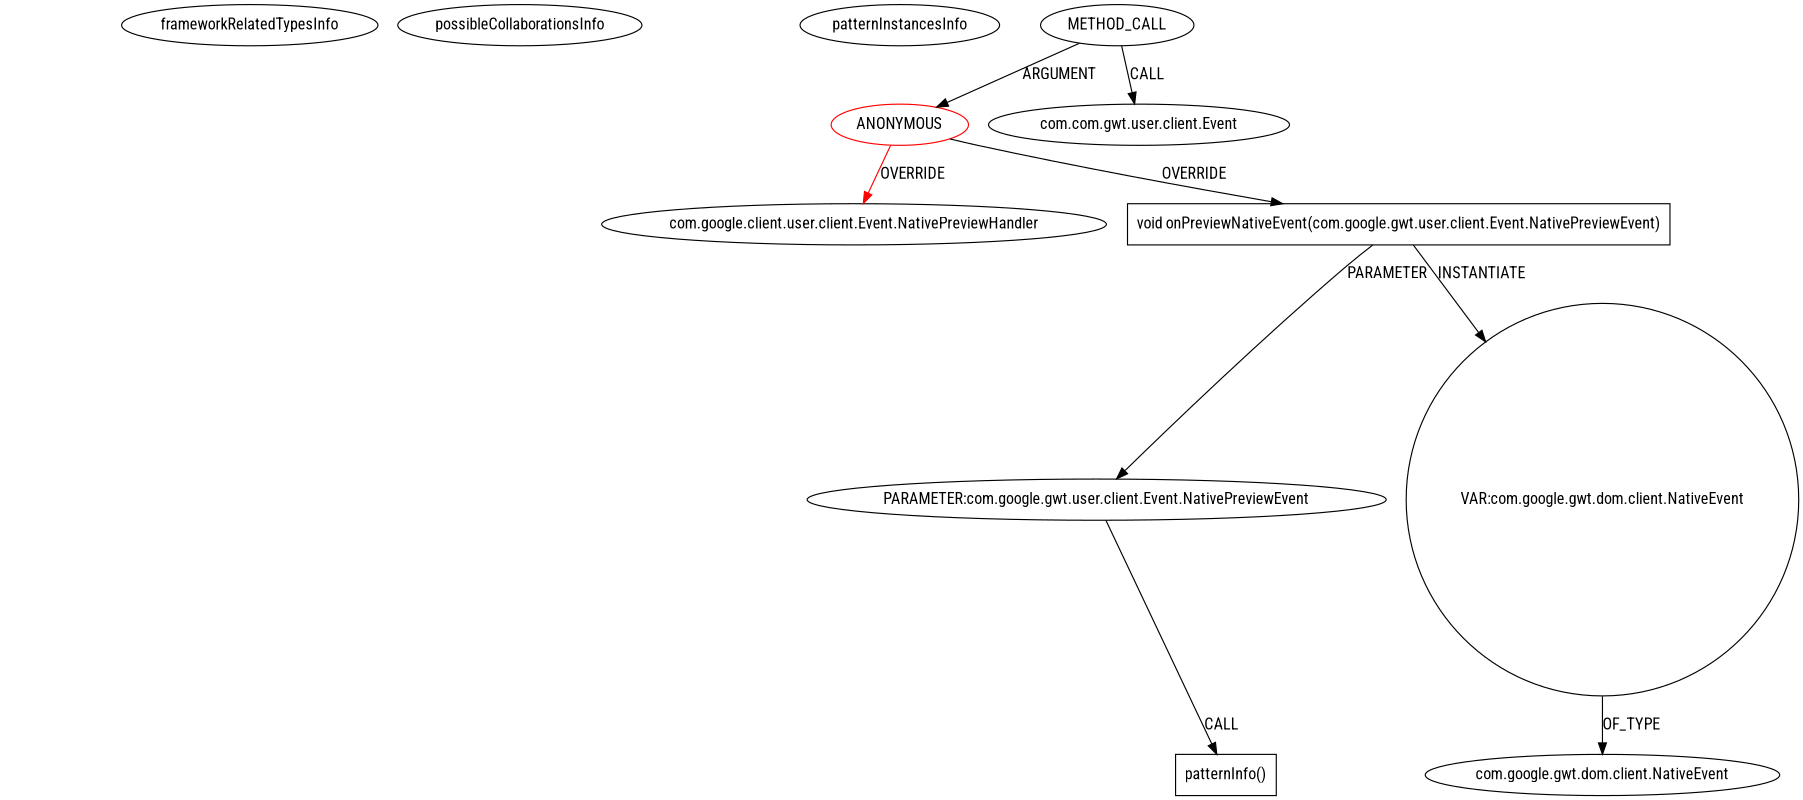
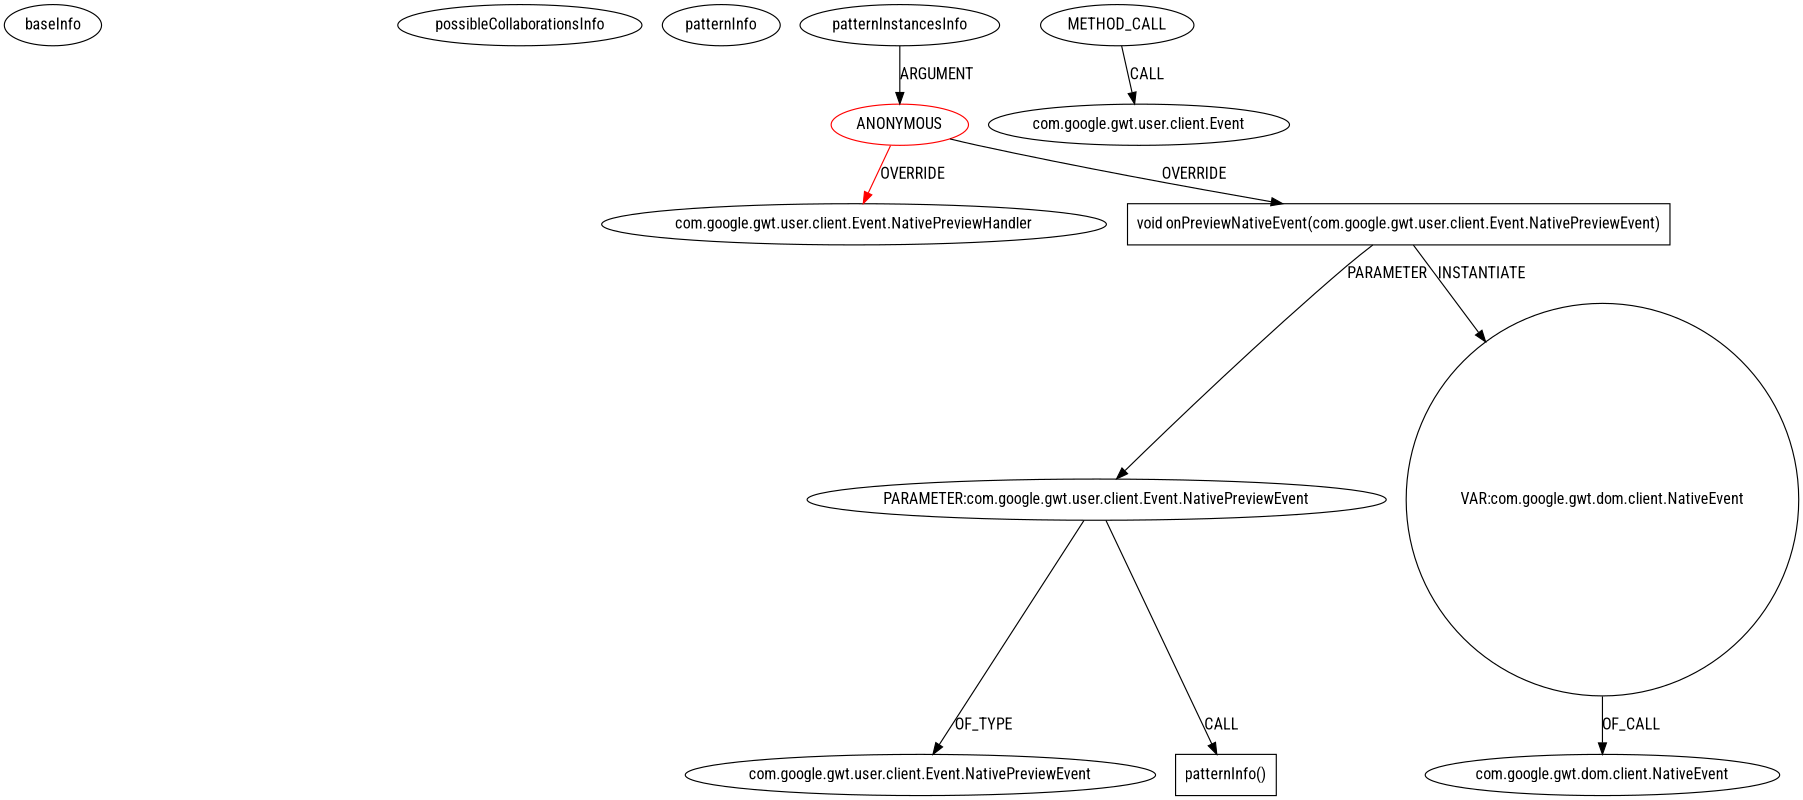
none -> (53, 25)
(250, 25) -> none
none -> (721, 25)
(1013, 73) -> (900, 69)
(1139, 125) -> (1139, 125)
(854, 224) -> (854, 224)
(1632, 725) -> (1632, 725)
none -> (920, 775)
